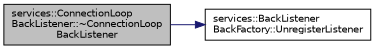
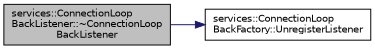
(288, 25) -> (288, 25)
